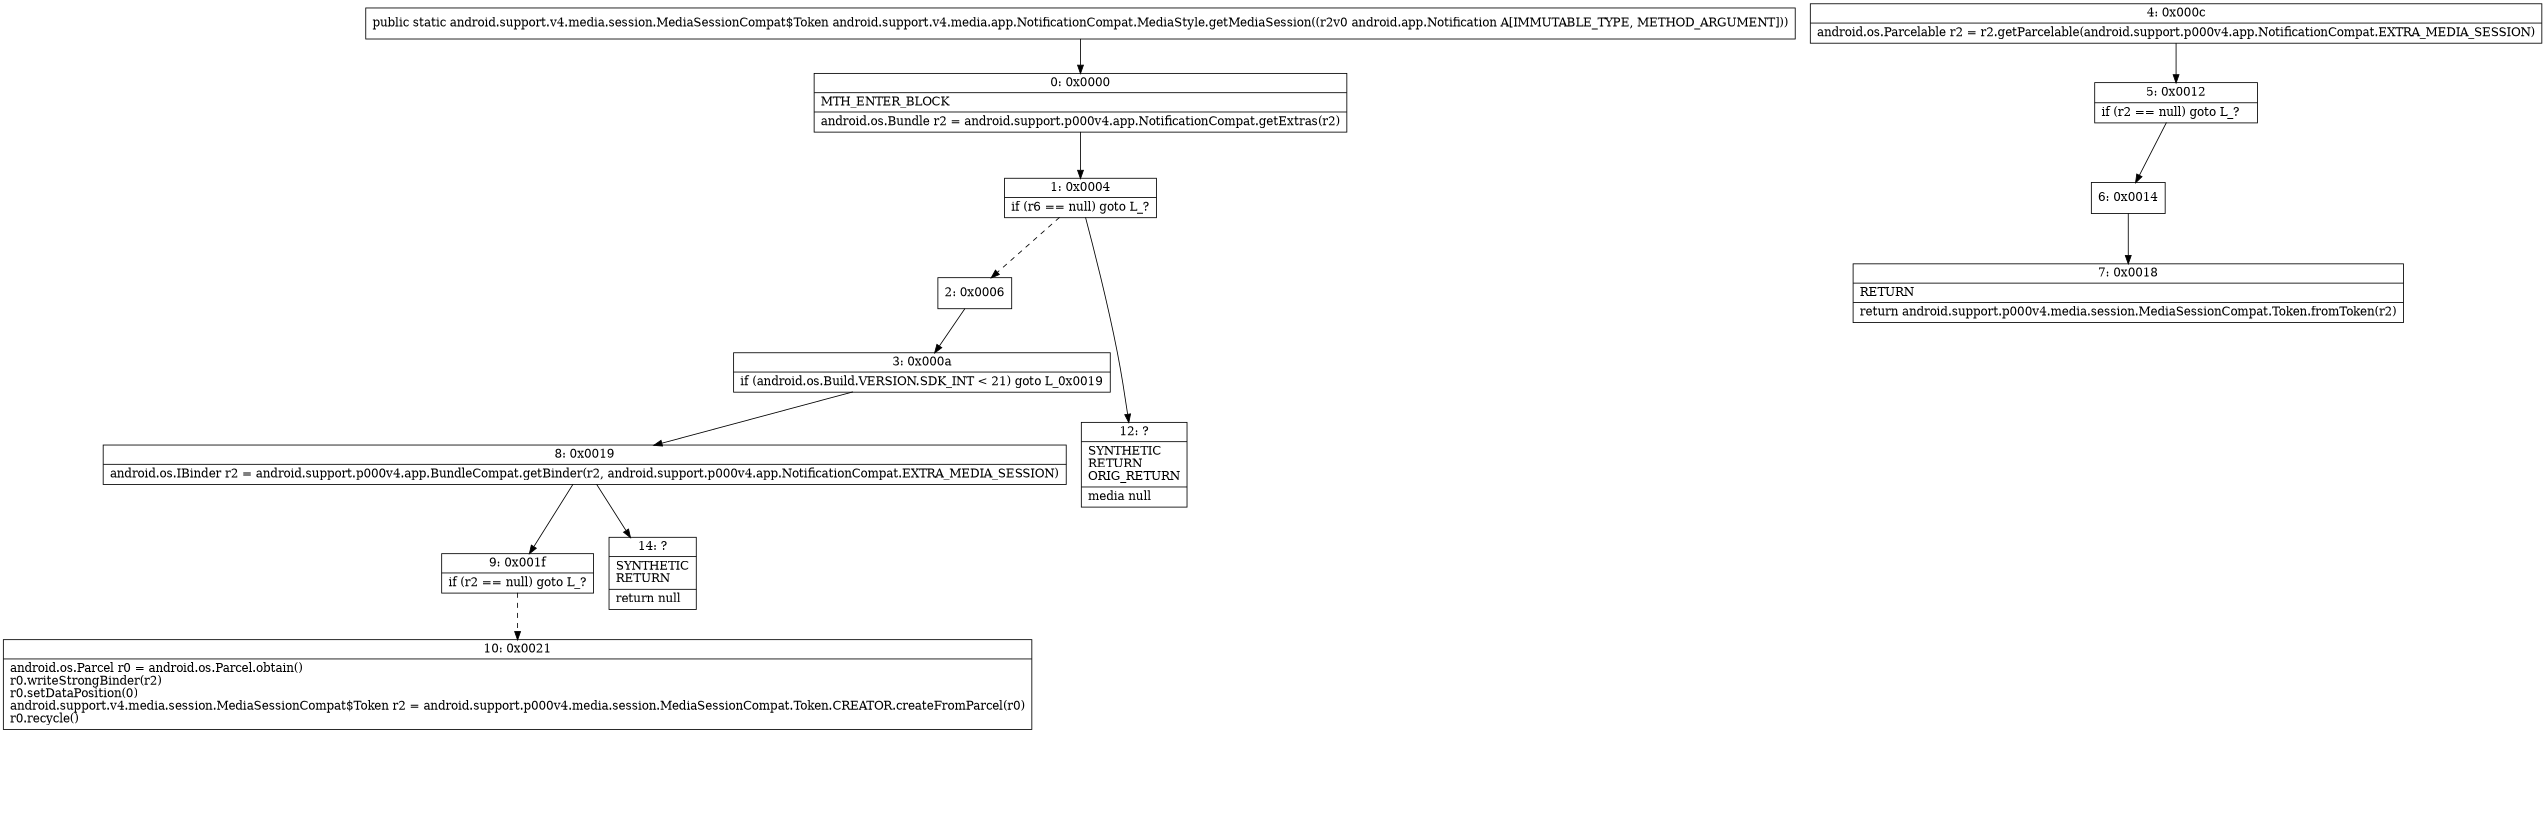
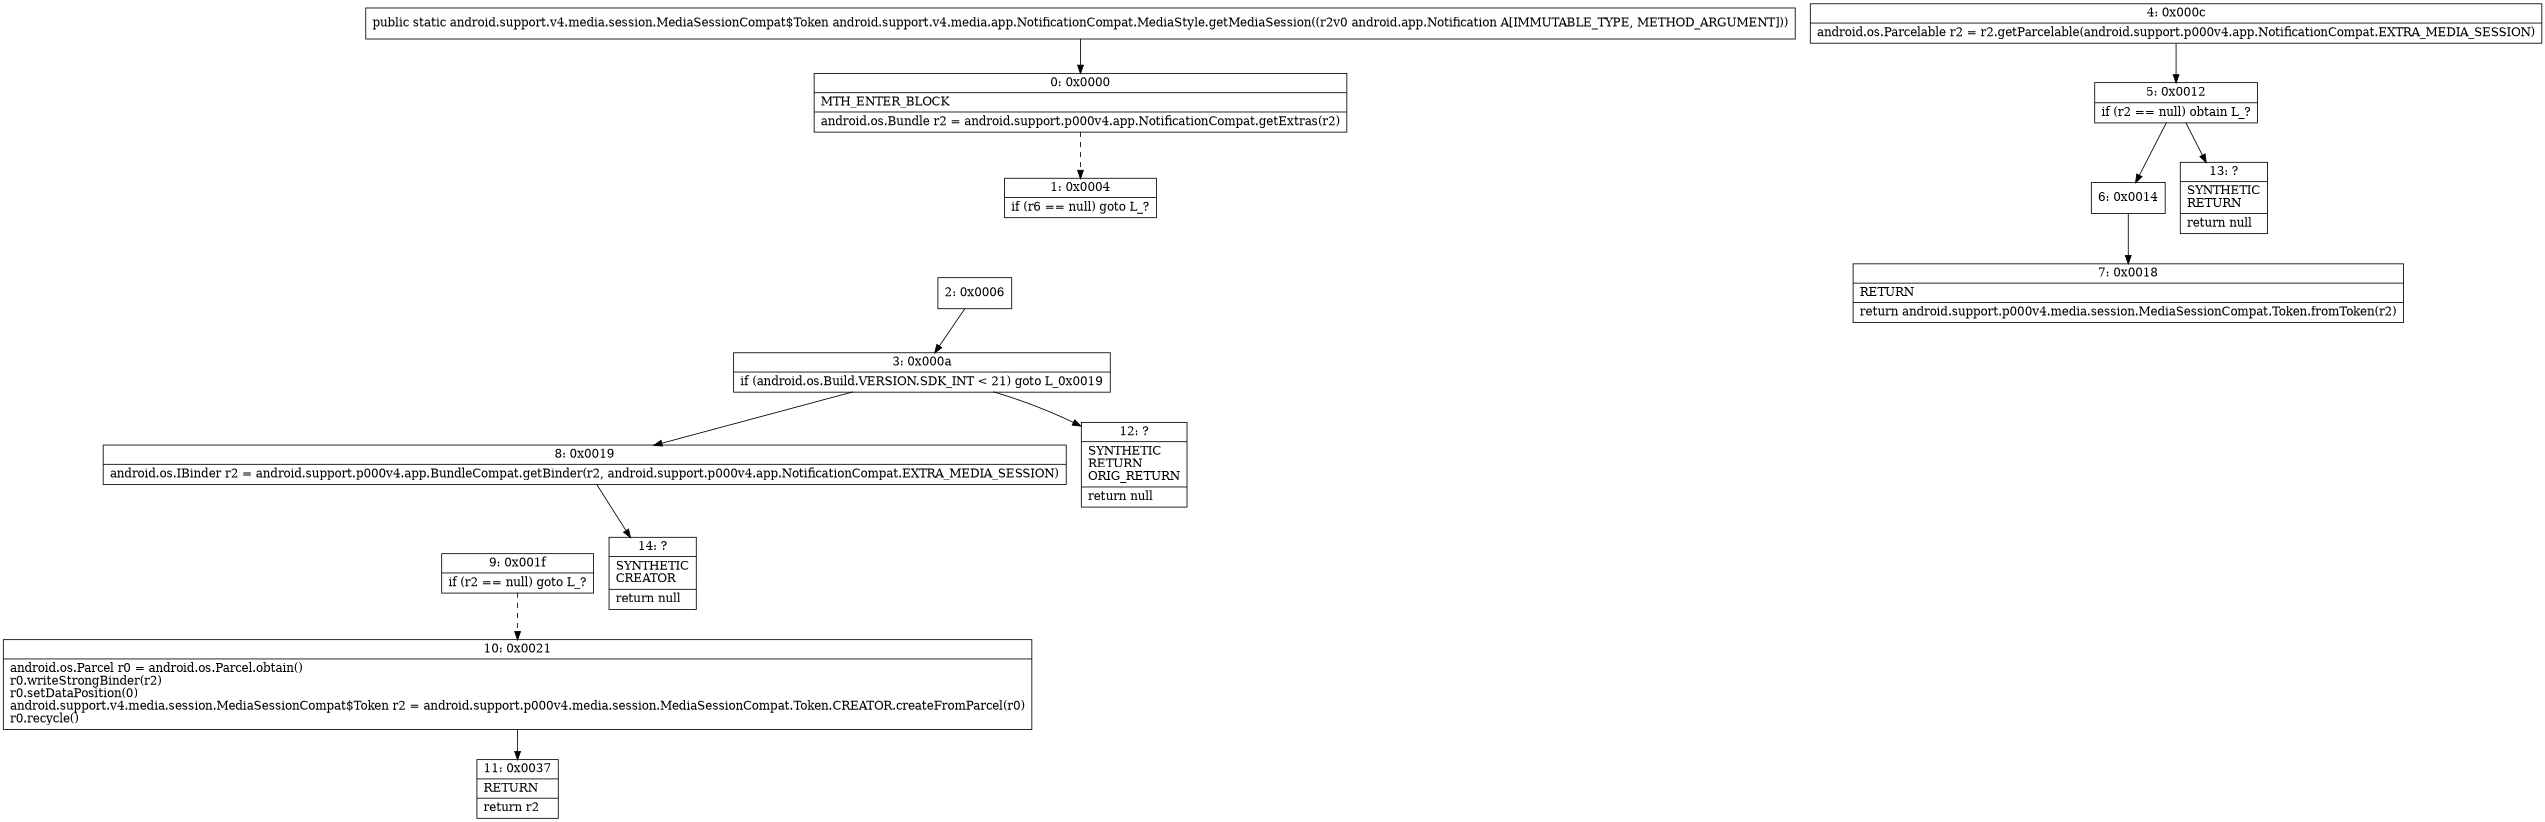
(2171, 112) -> (2176, 112)
(1080, 151) -> (1080, 151)
none -> (2224, 198)
(1029, 245) -> none
(1110, 315) -> (1034, 406)
(1120, 497) -> (1121, 497)
(553, 515) -> none
(643, 579) -> (646, 579)
none -> (518, 789)
